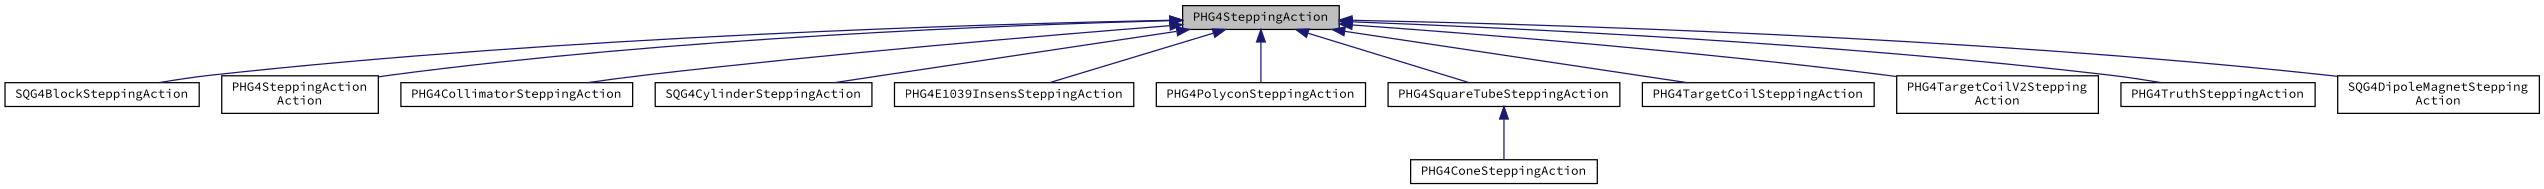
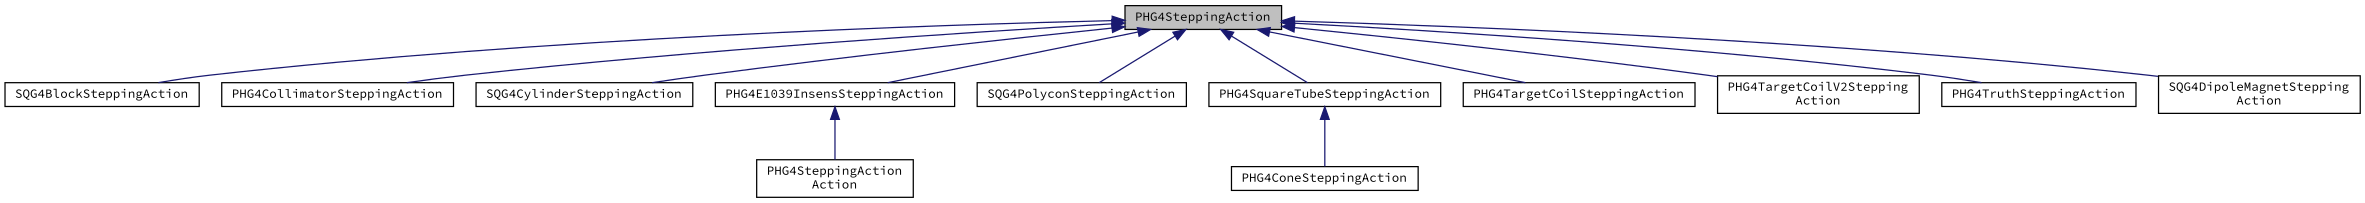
(655, 48) -> (835, 140)
(1261, 95) -> (1082, 95)
